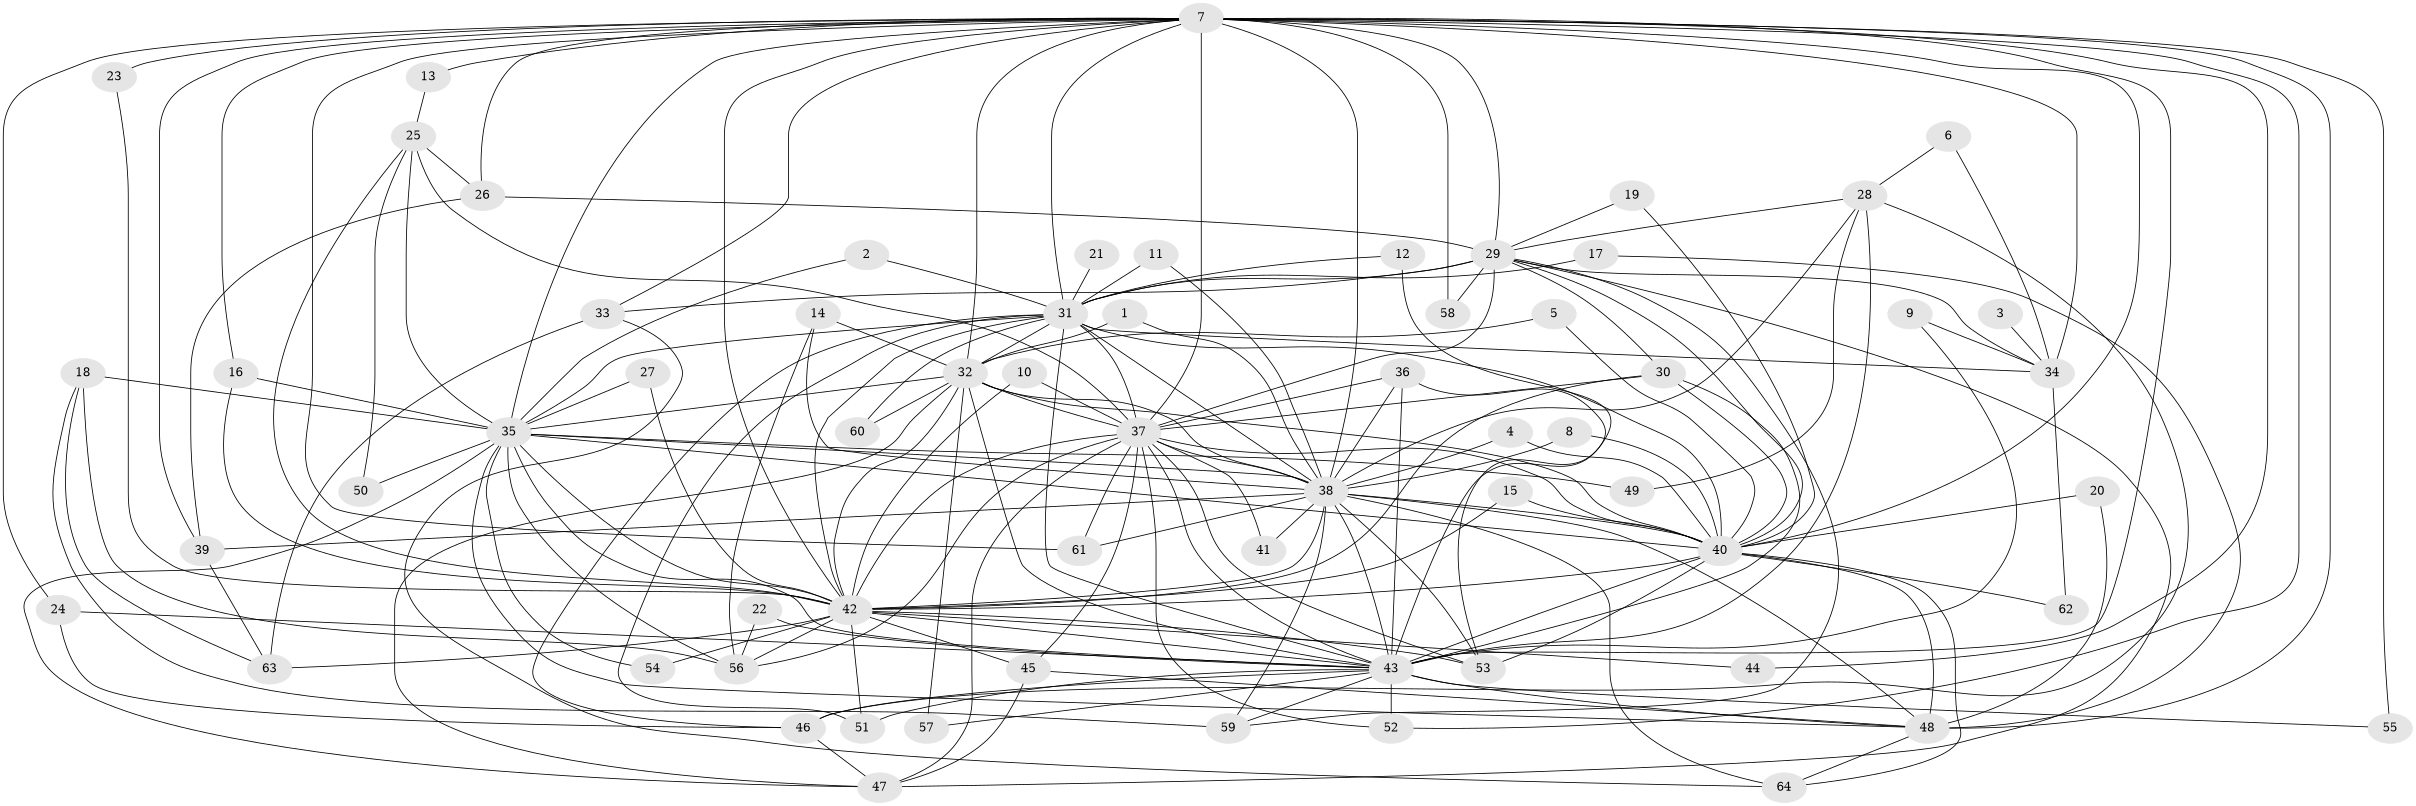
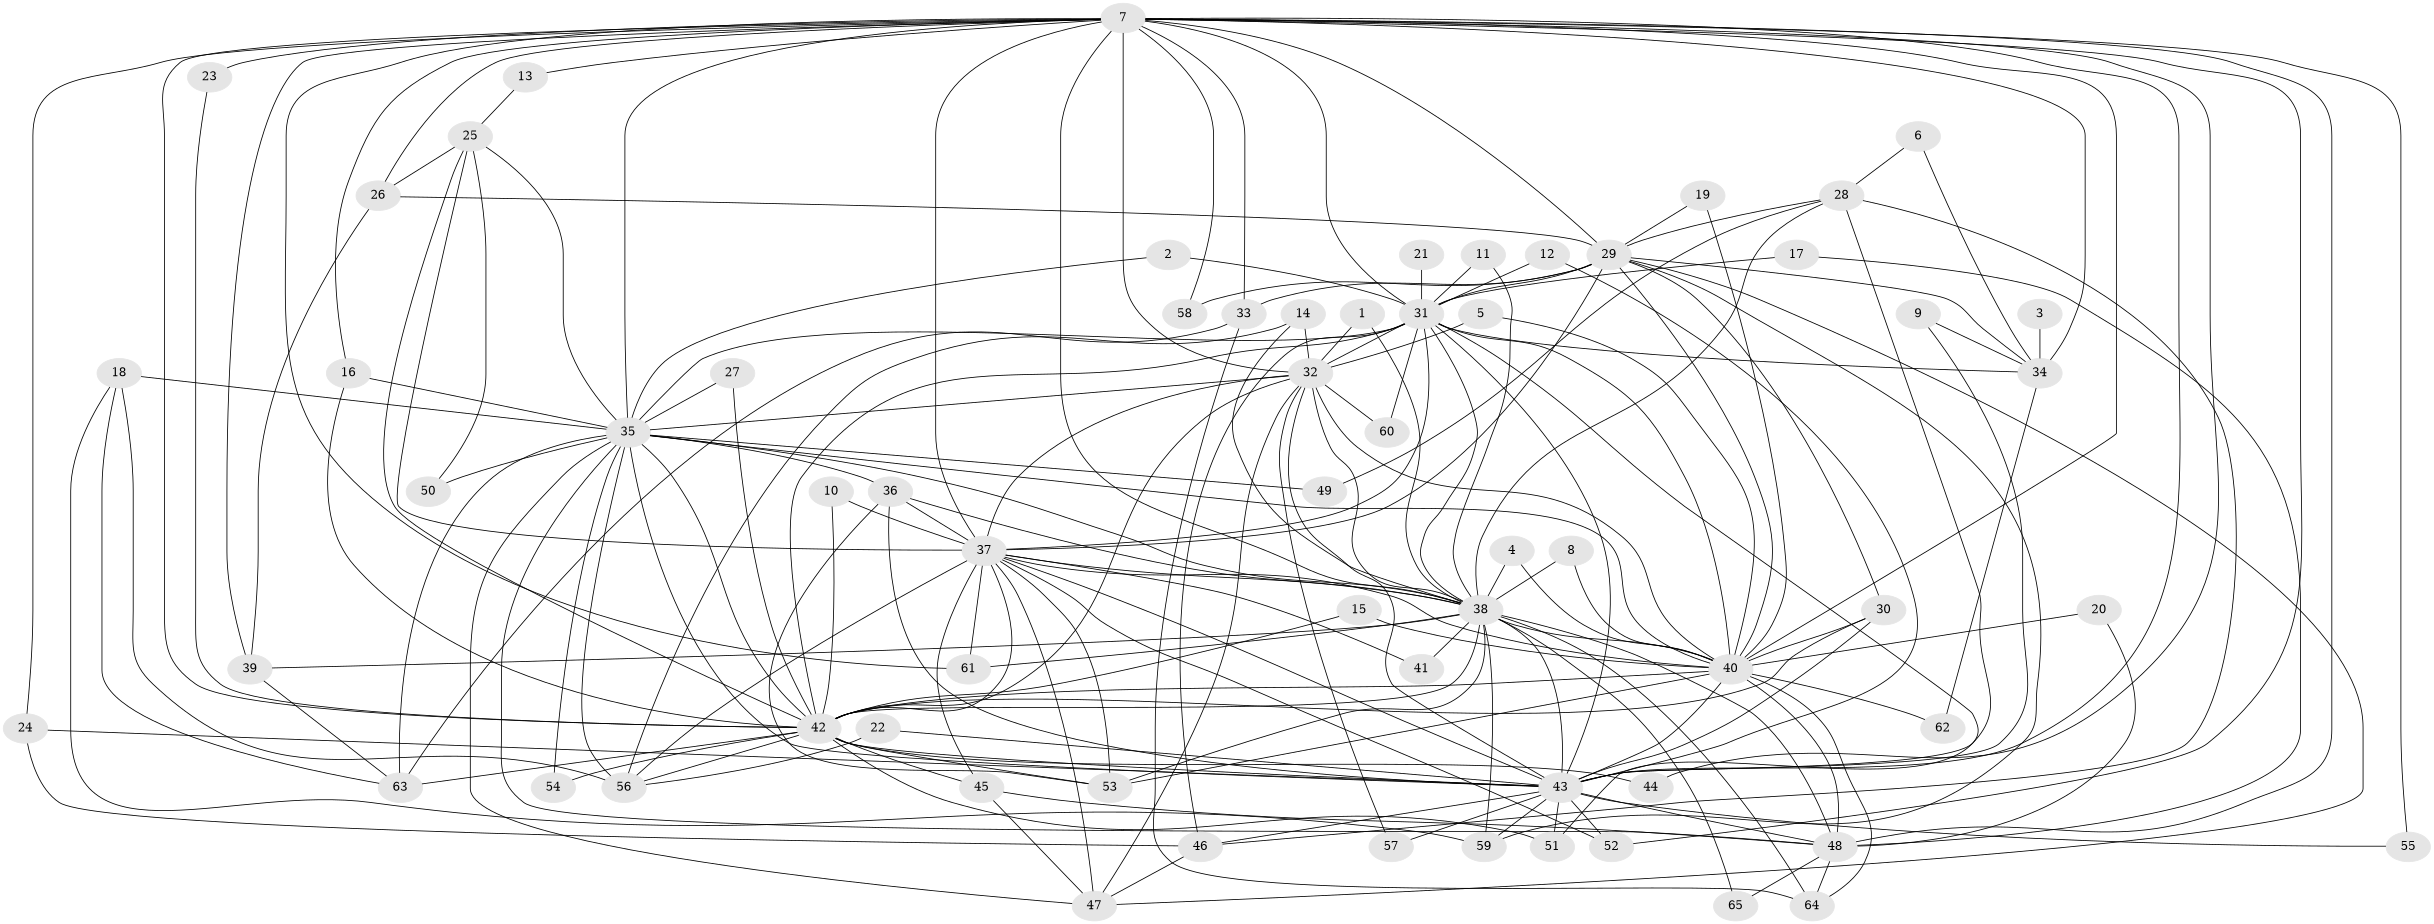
(1413, 402) -> none
none -> (797, 460)
none -> (436, 557)
none -> (1736, 906)
